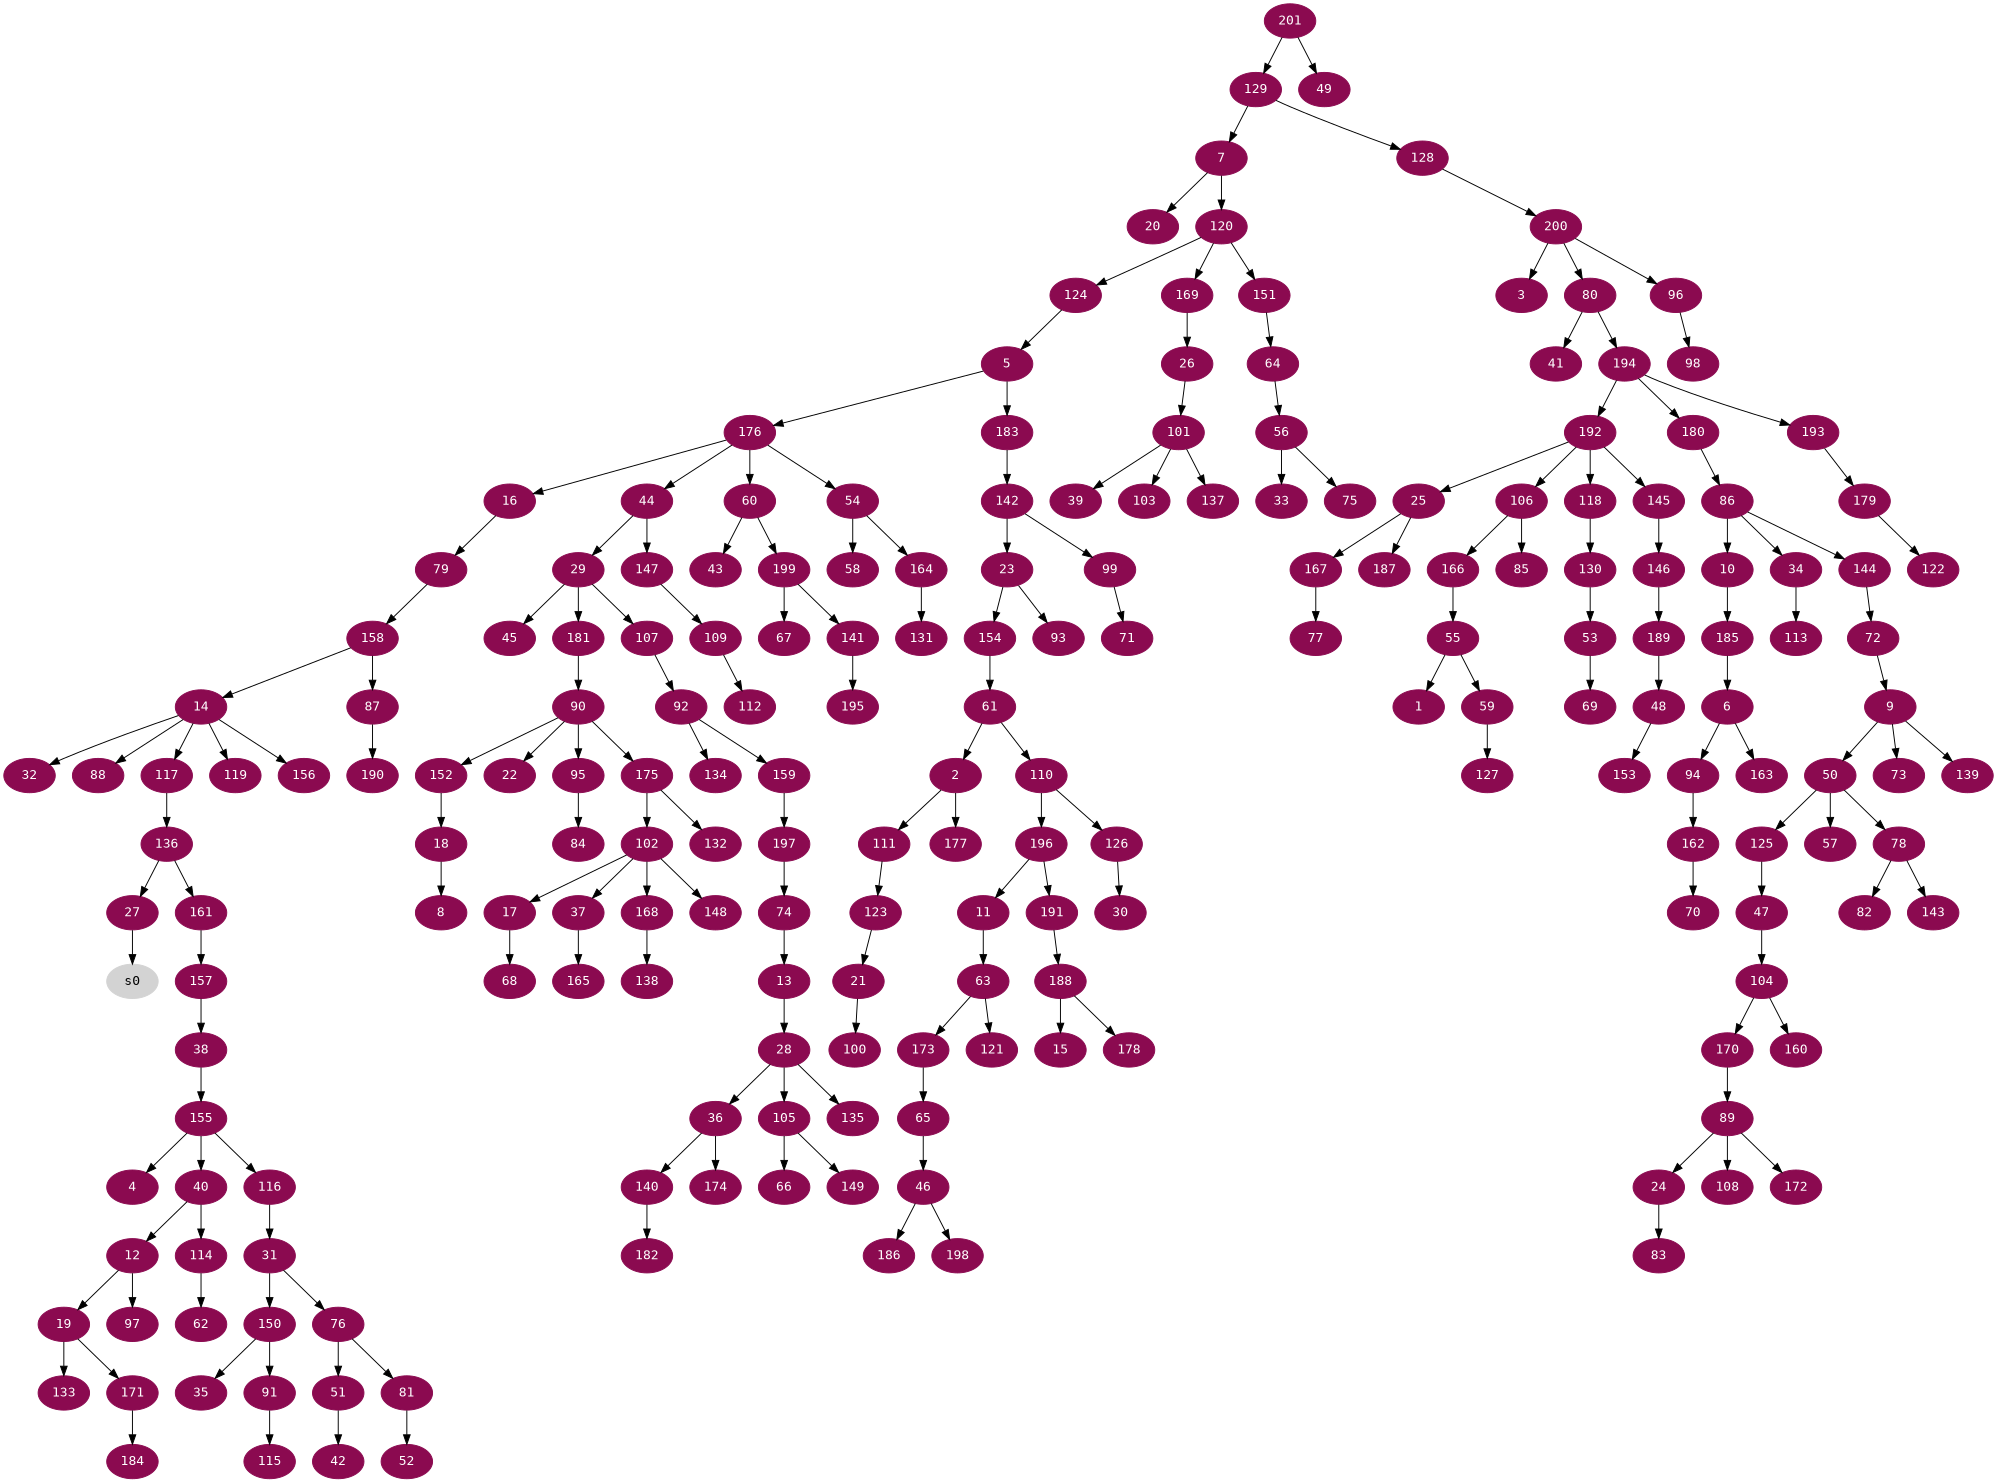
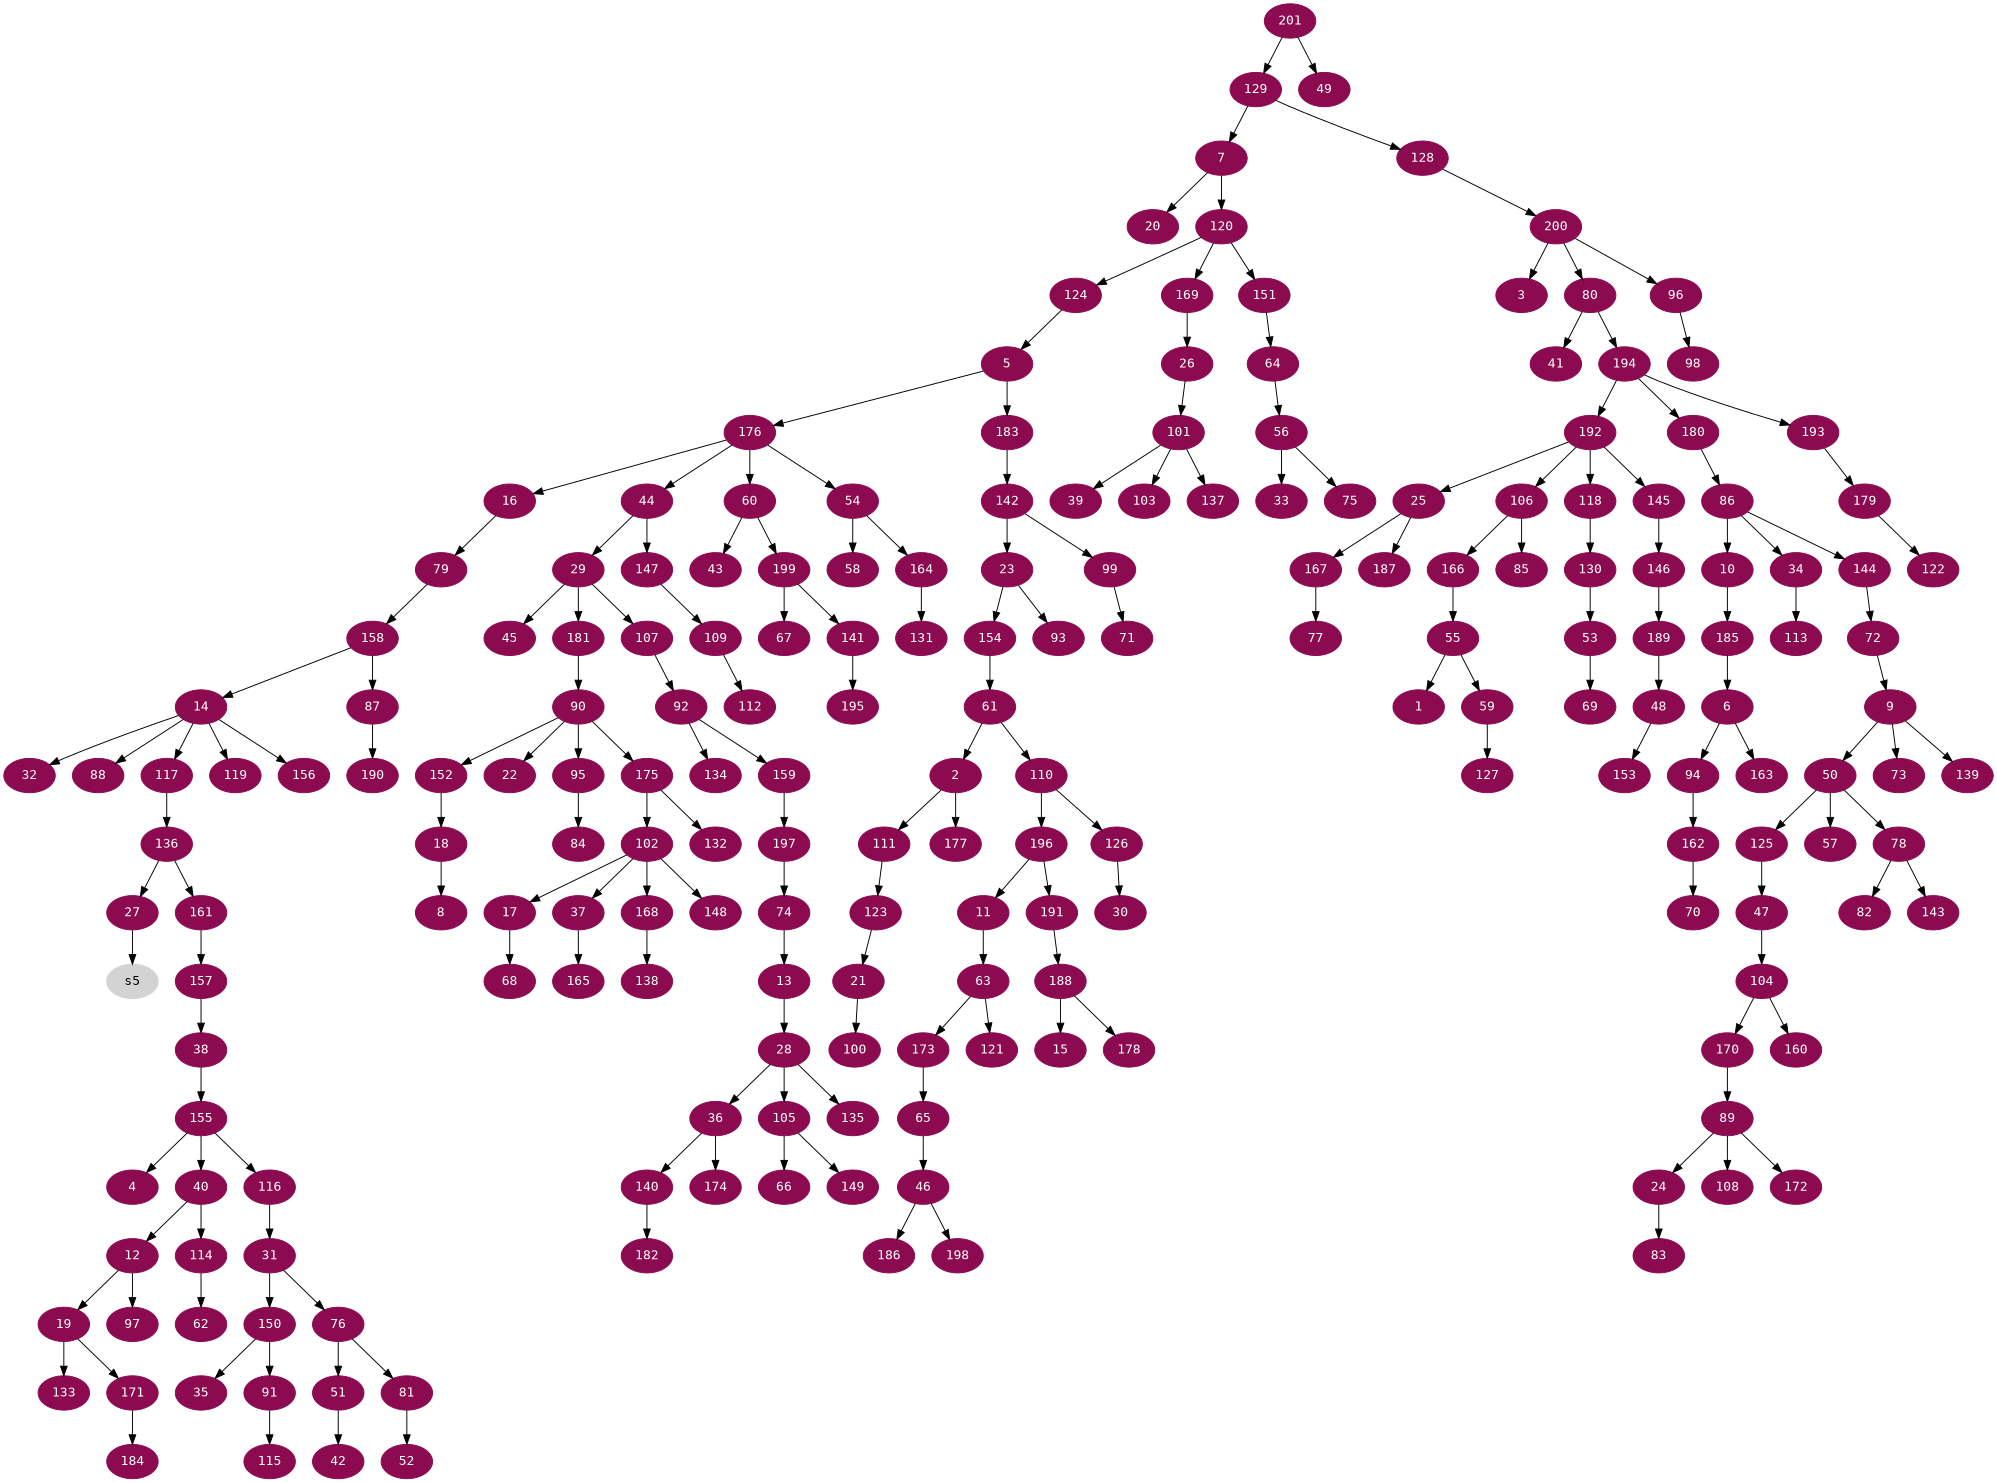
(132, 981) -> (132, 981)
